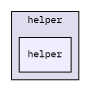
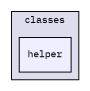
(45, 21) -> (45, 21)
